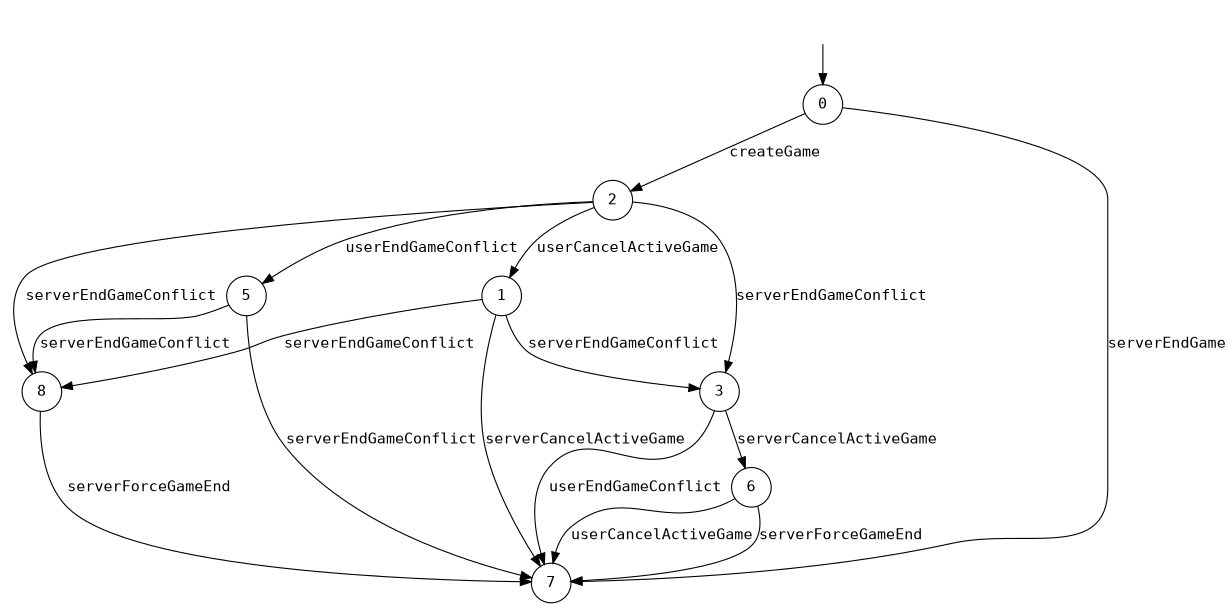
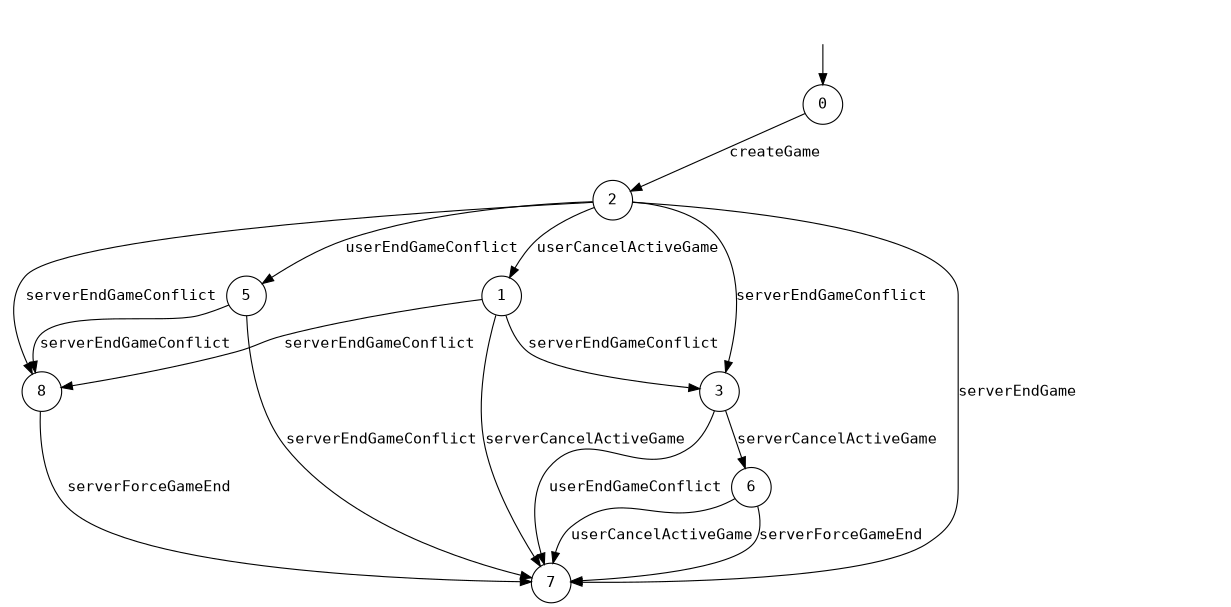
(1108, 477) -> (958, 424)
